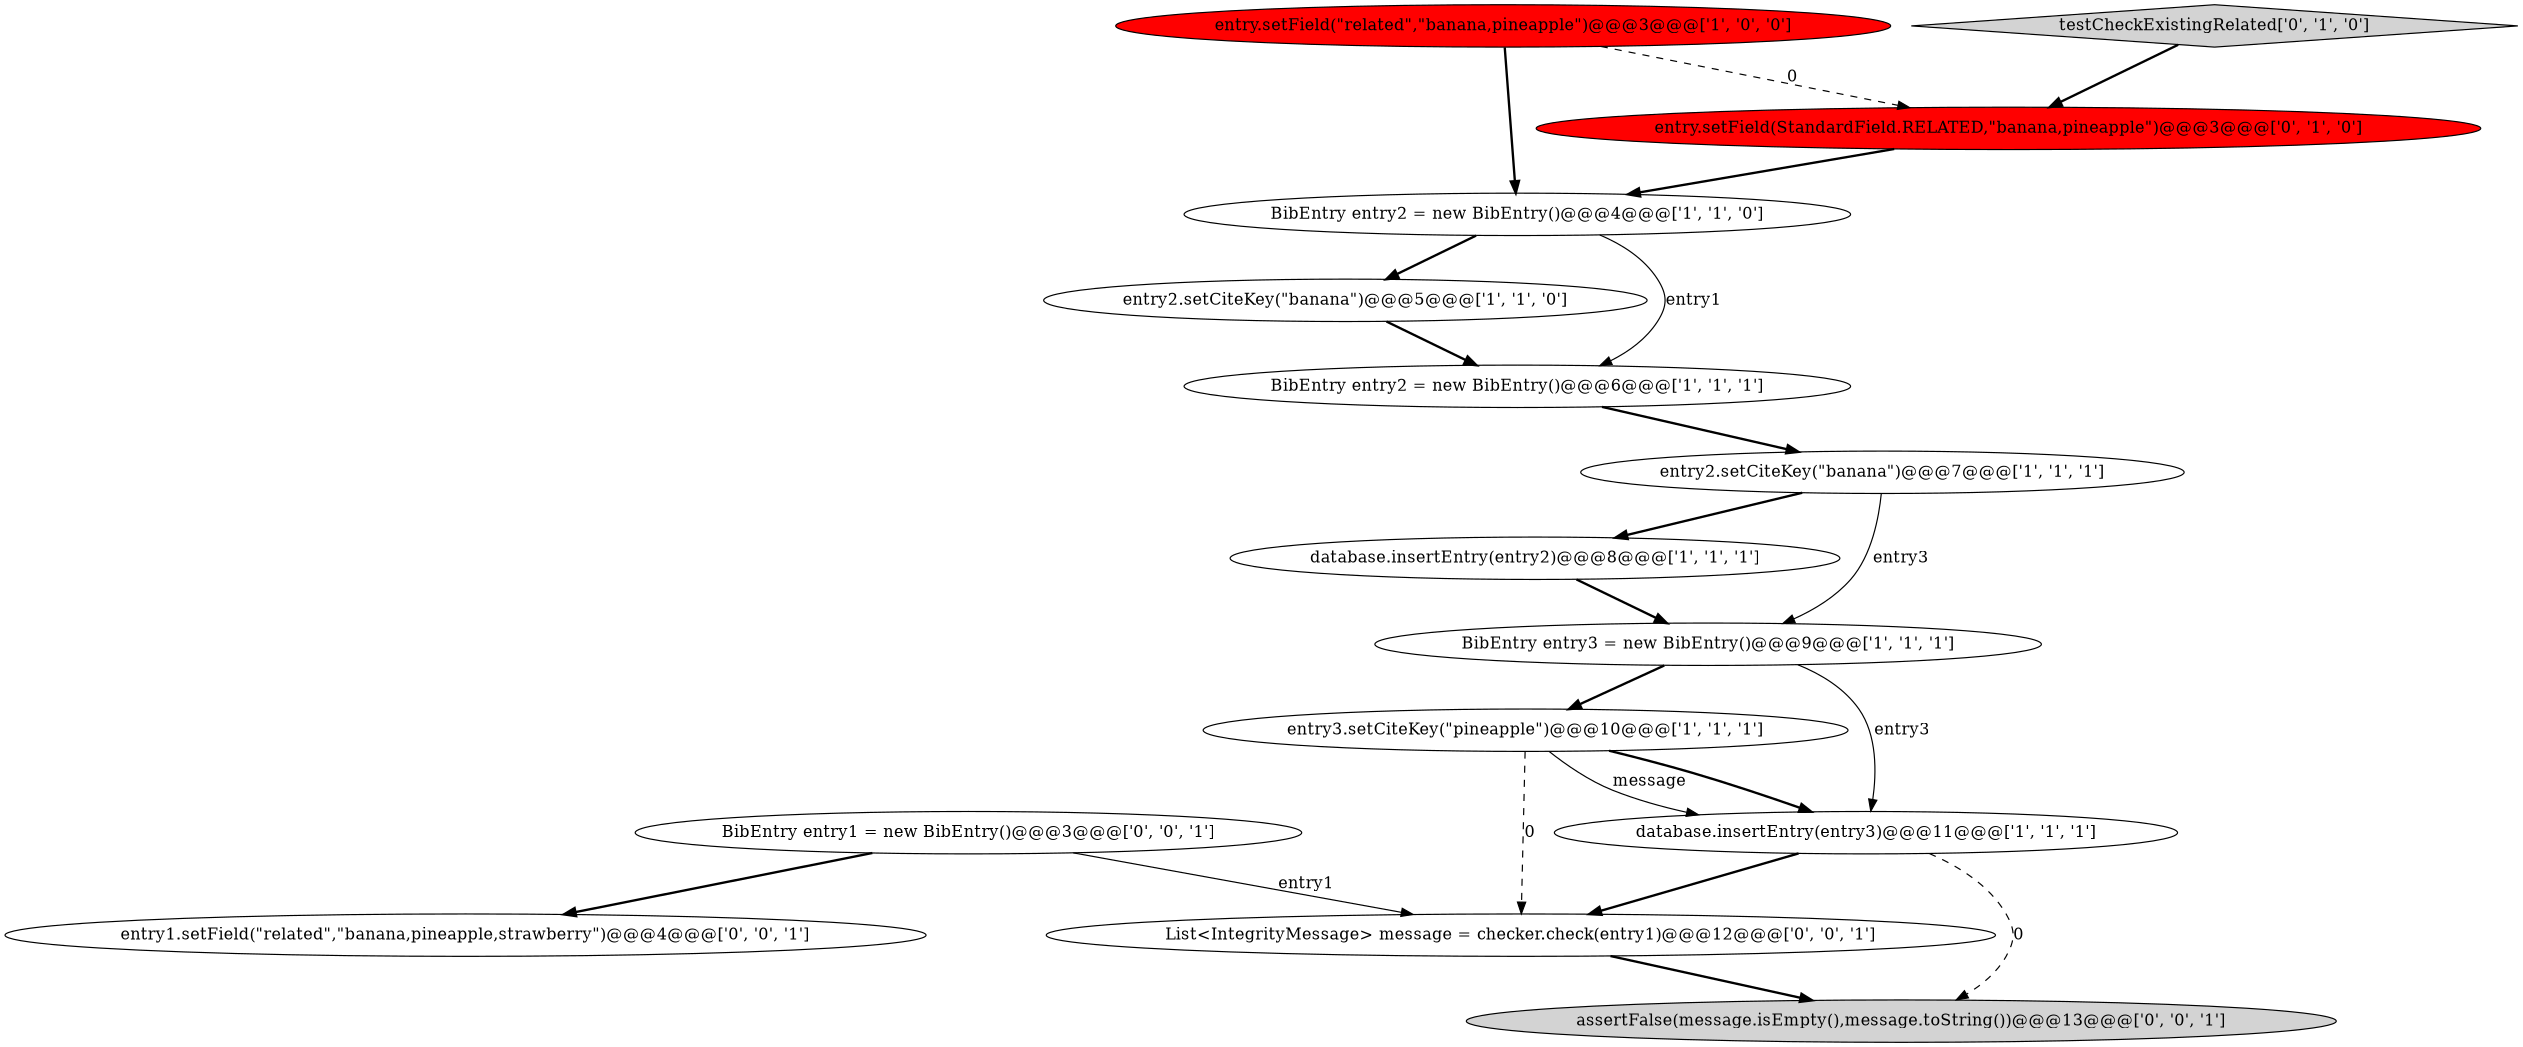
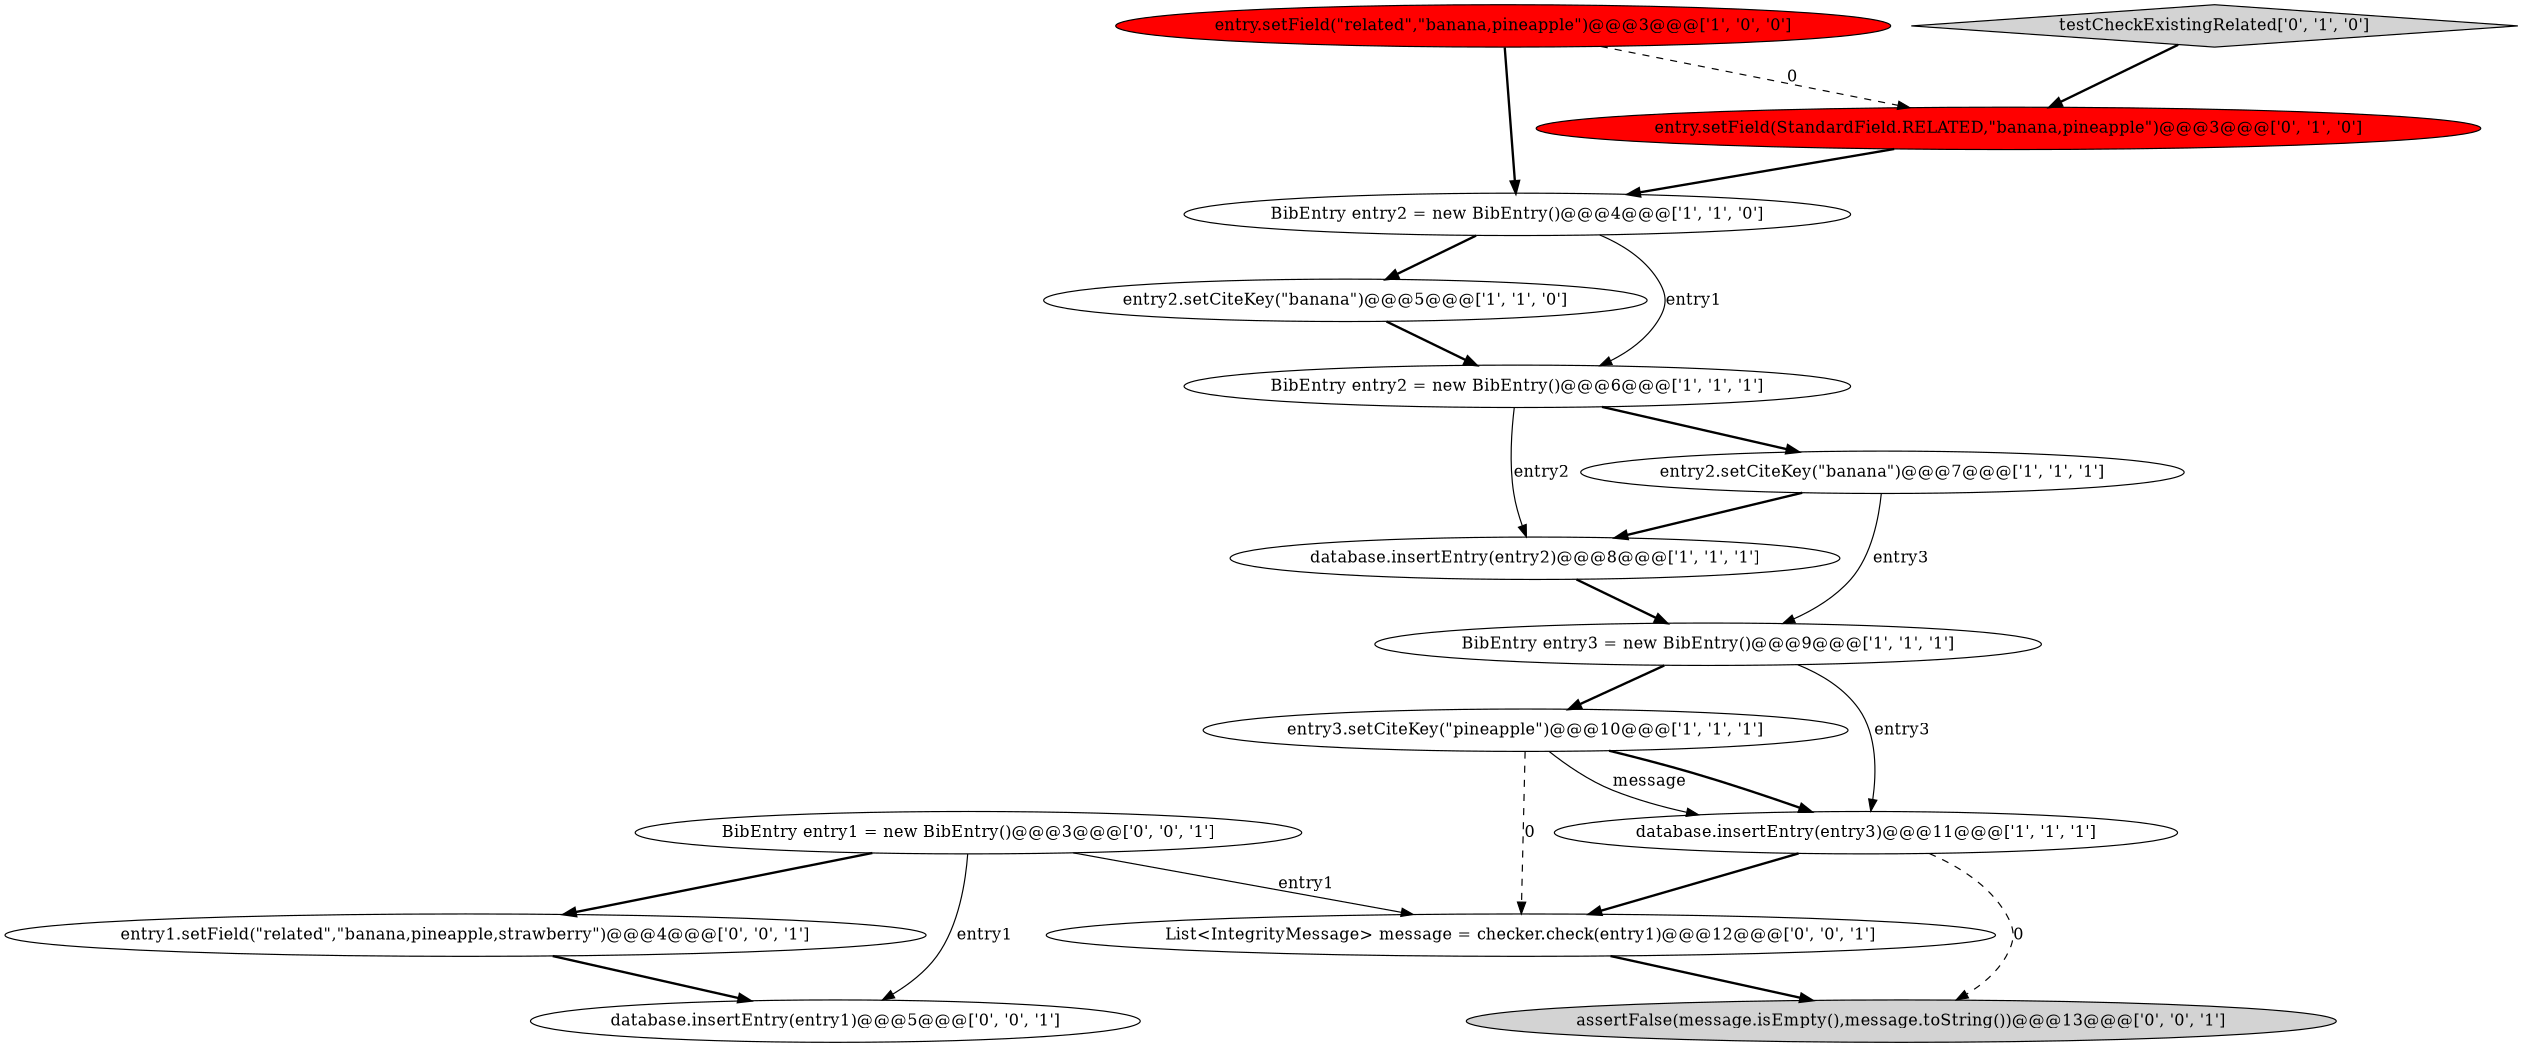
none -> (1511, 467)
none -> (835, 1021)
